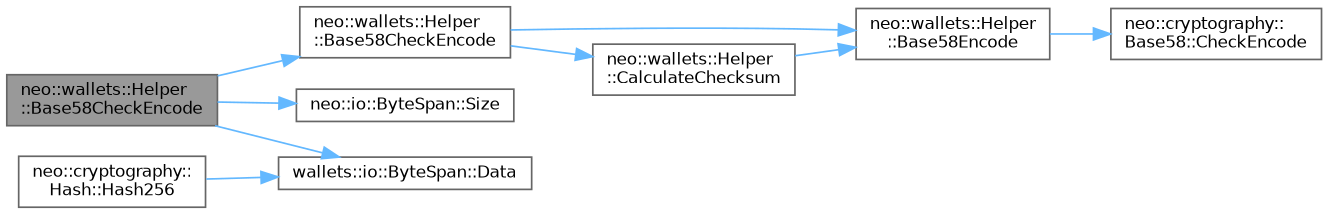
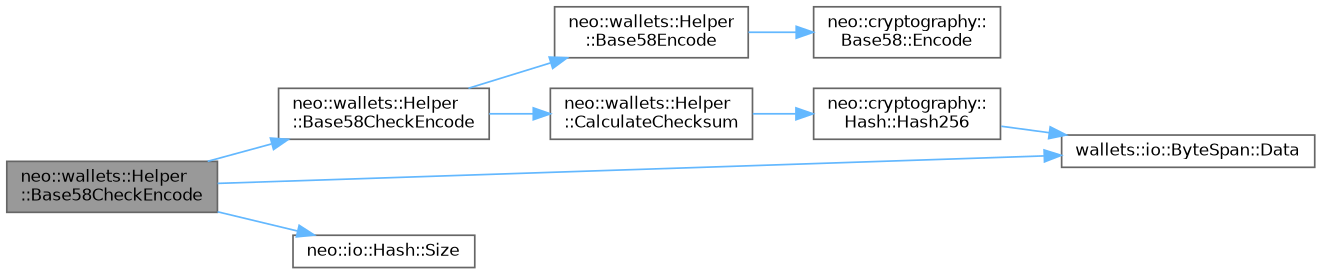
(1216, 34) -> (907, 32)
(817, 53) -> (774, 114)
(405, 105) -> (384, 251)
